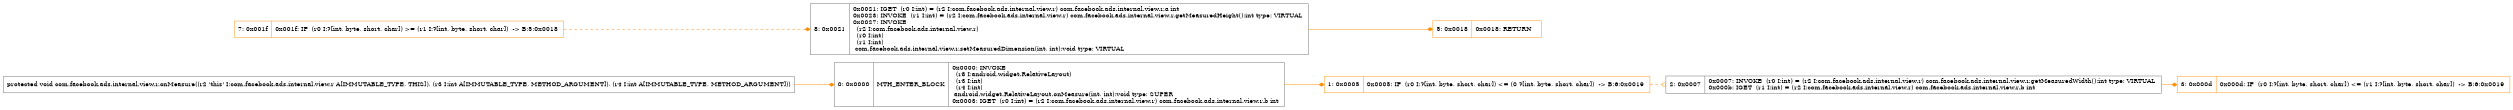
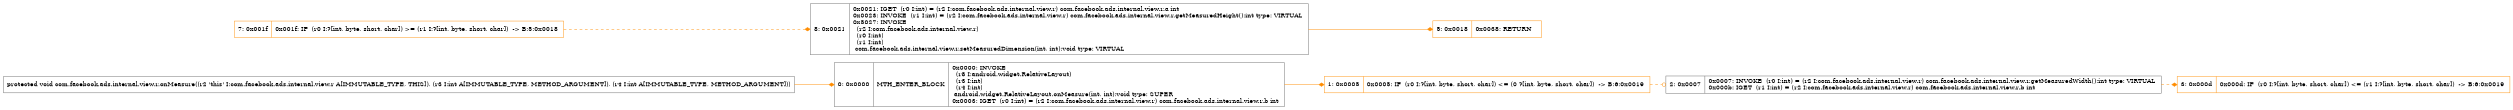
(882, 22) -> (882, 22)
(1507, 29) -> (1507, 29)
(2166, 85) -> (2166, 85)
